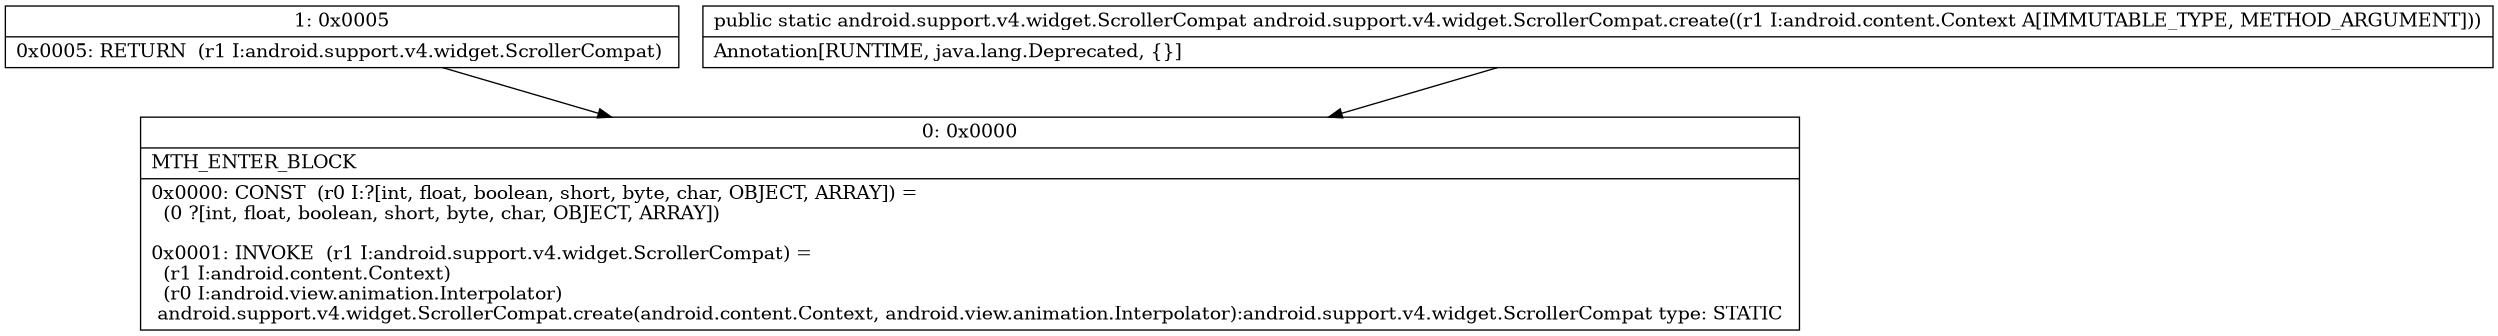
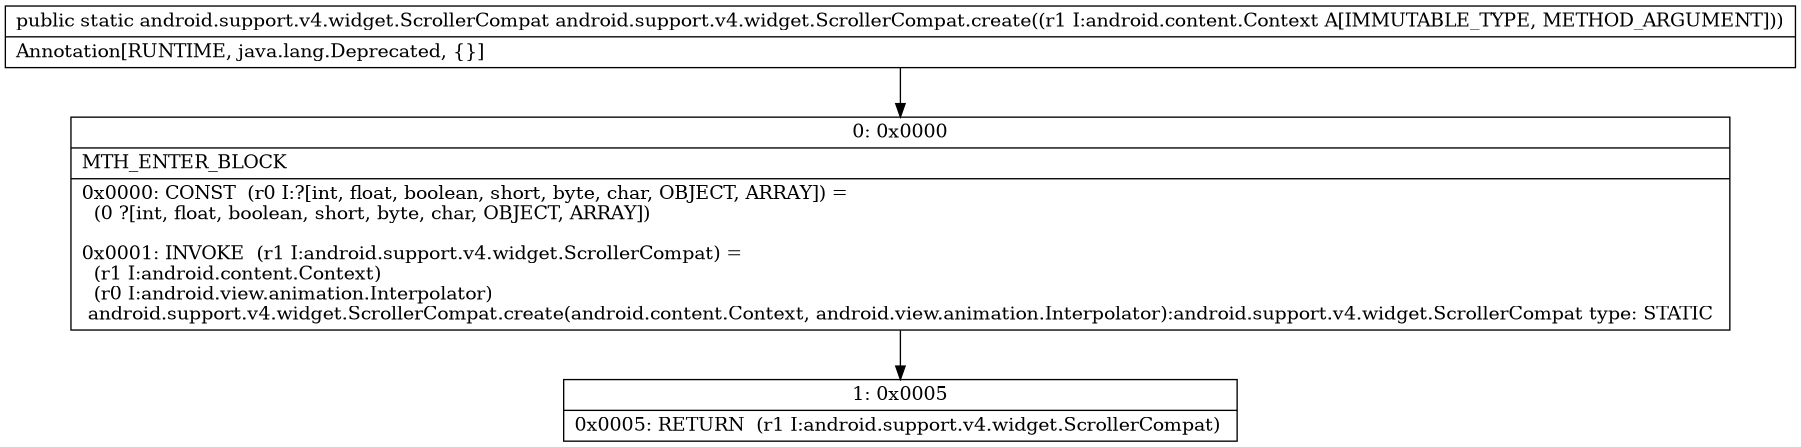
(521, 90) -> (900, 348)
